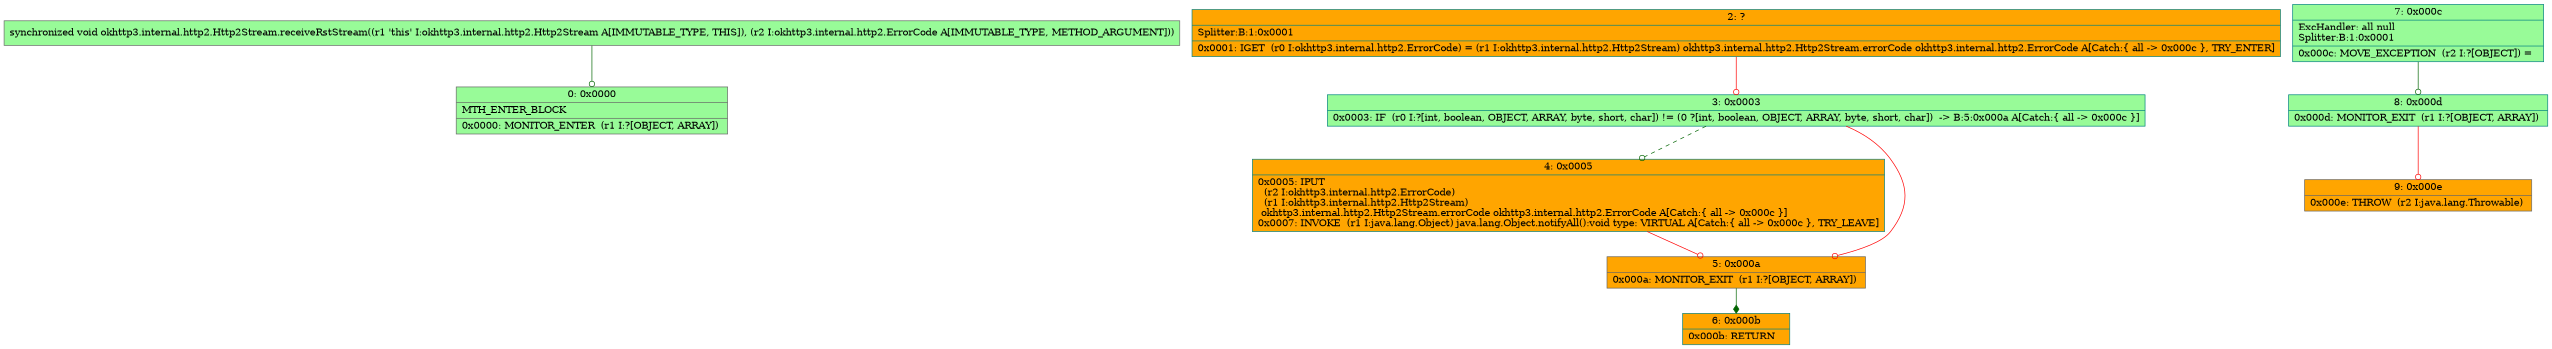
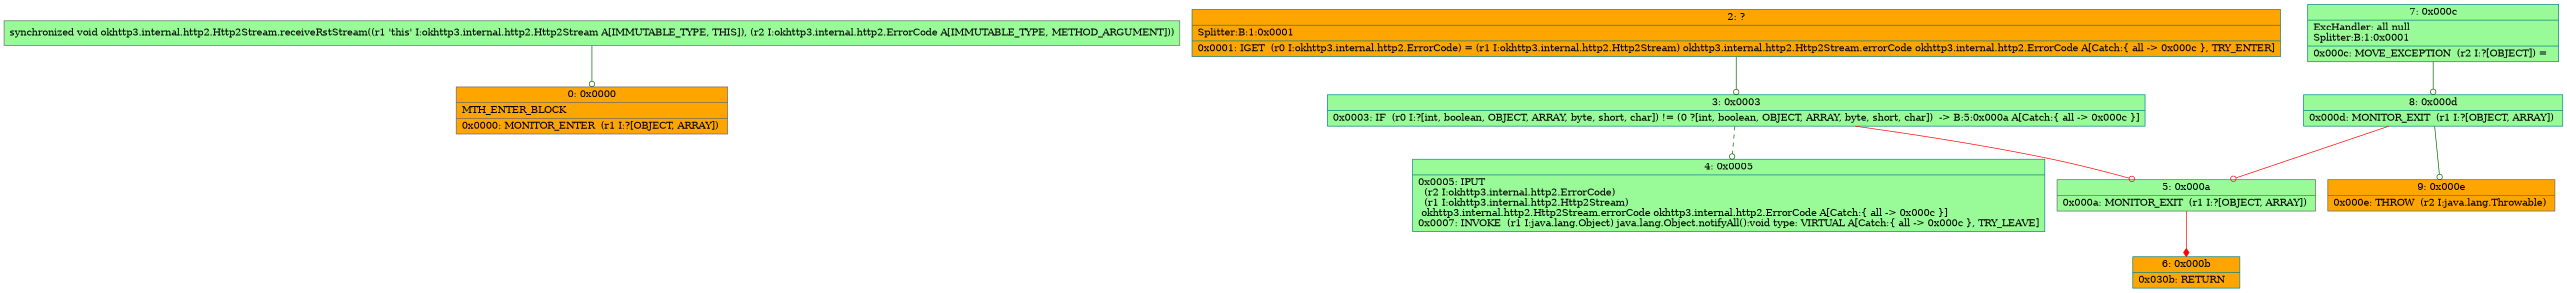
(1736, 73) -> (1736, 73)
(592, 110) -> (592, 110)
(2418, 150) -> (2437, 150)
(1568, 195) -> (1729, 195)
(1672, 243) -> (2312, 152)
(1736, 272) -> (2186, 195)
(1736, 297) -> (2186, 230)
(1736, 337) -> (2186, 280)
